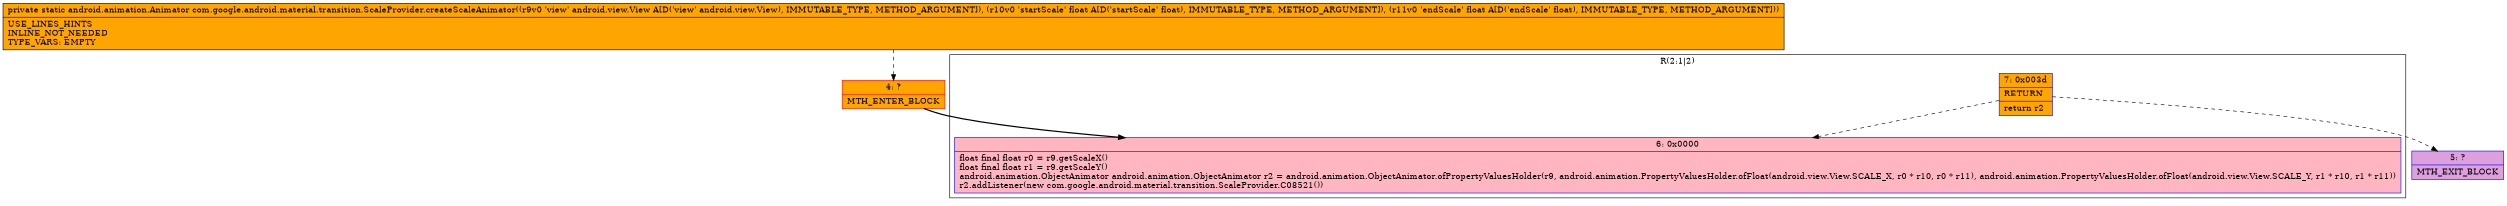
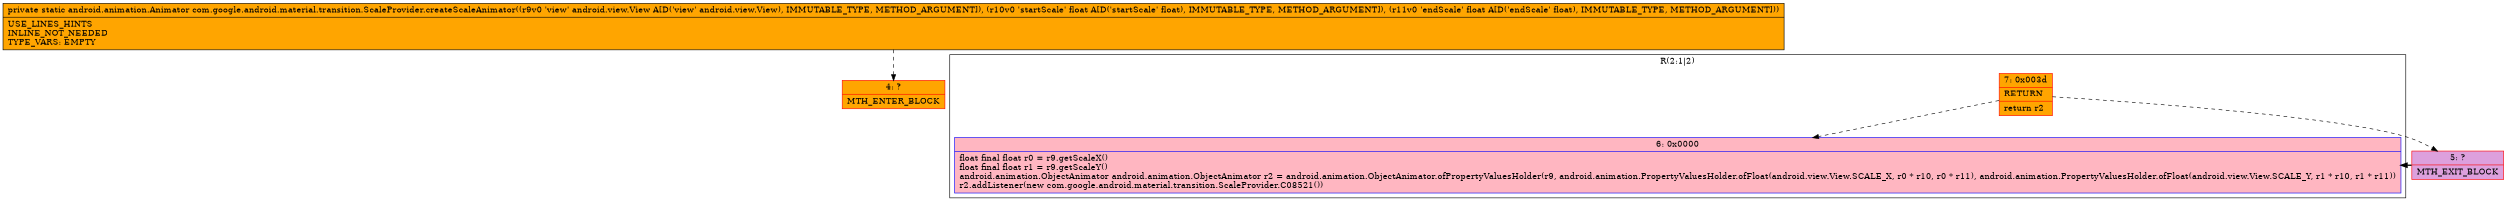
(2026, 95) -> (2026, 95)
(1020, 127) -> (2409, 165)
(2458, 165) -> (2458, 165)
